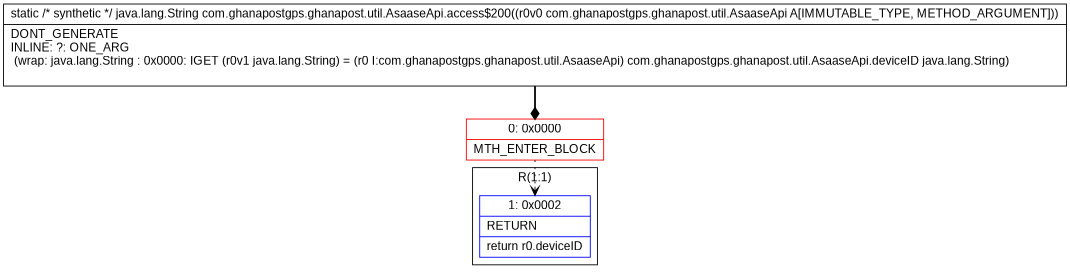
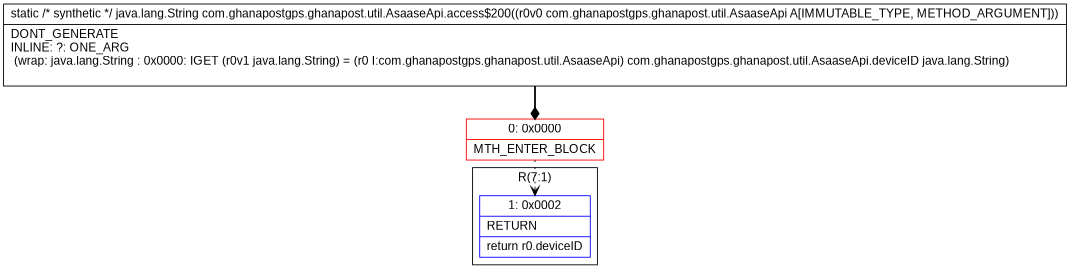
(535, 178) -> (535, 178)
